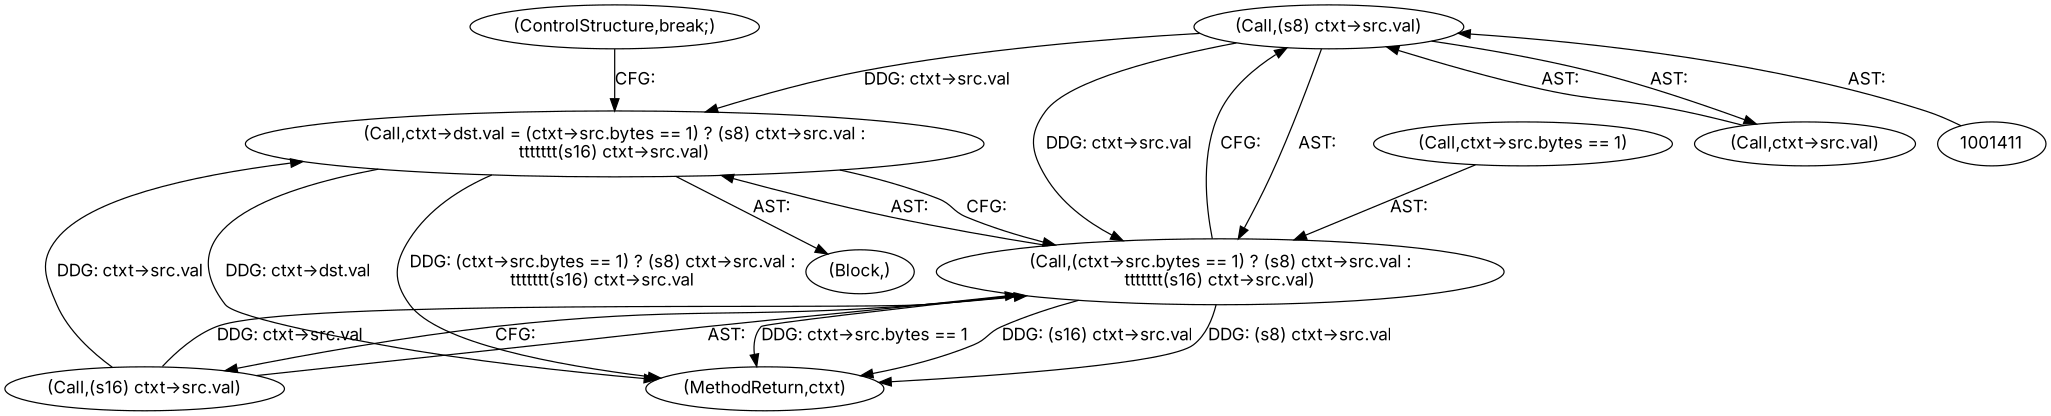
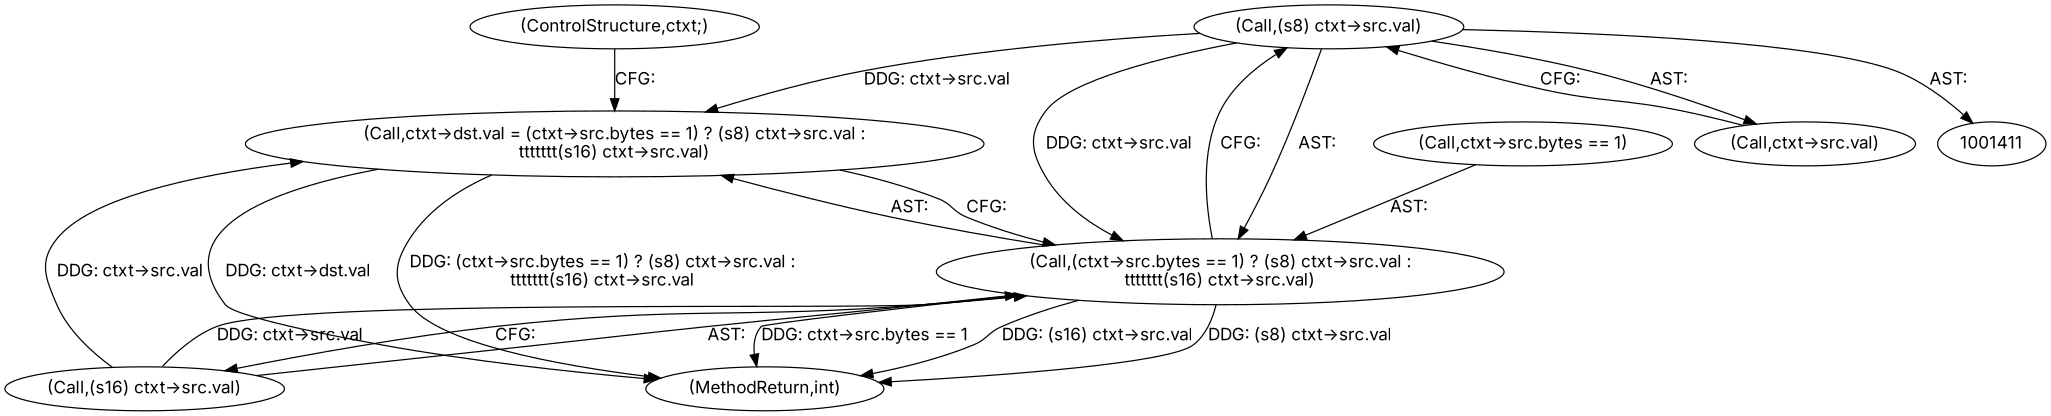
(615, 27) -> (615, 27)
(1719, 63) -> (1721, 42)
(1563, 80) -> (1563, 80)
(860, 272) -> none
(765, 389) -> (765, 389)
